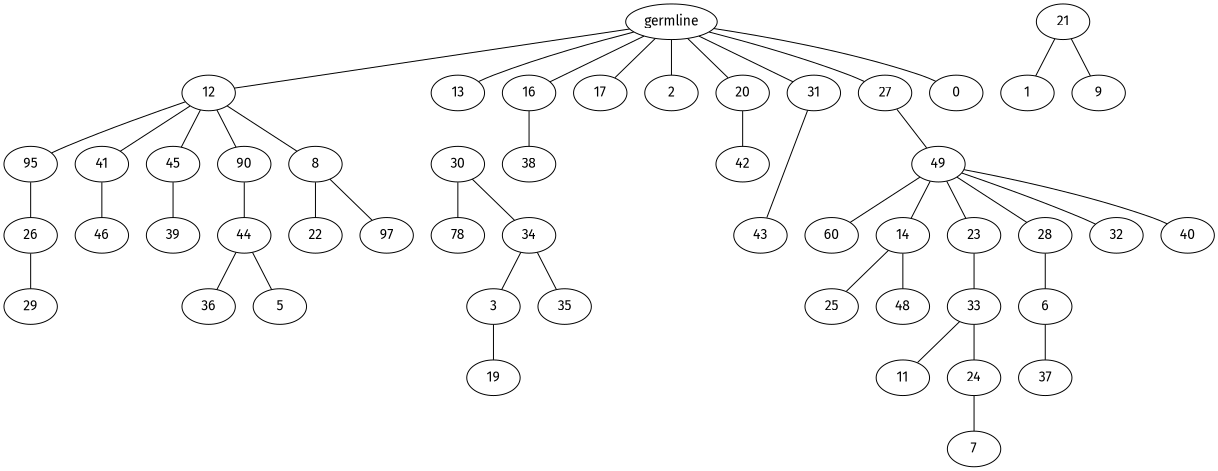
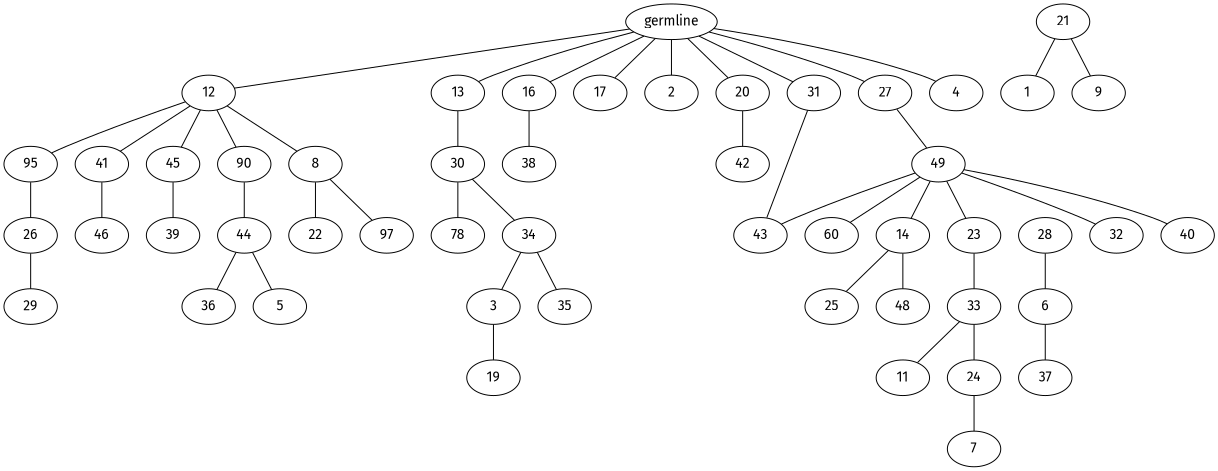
(956, 93) -> (956, 93)
none -> (458, 129)
(992, 200) -> (848, 197)
